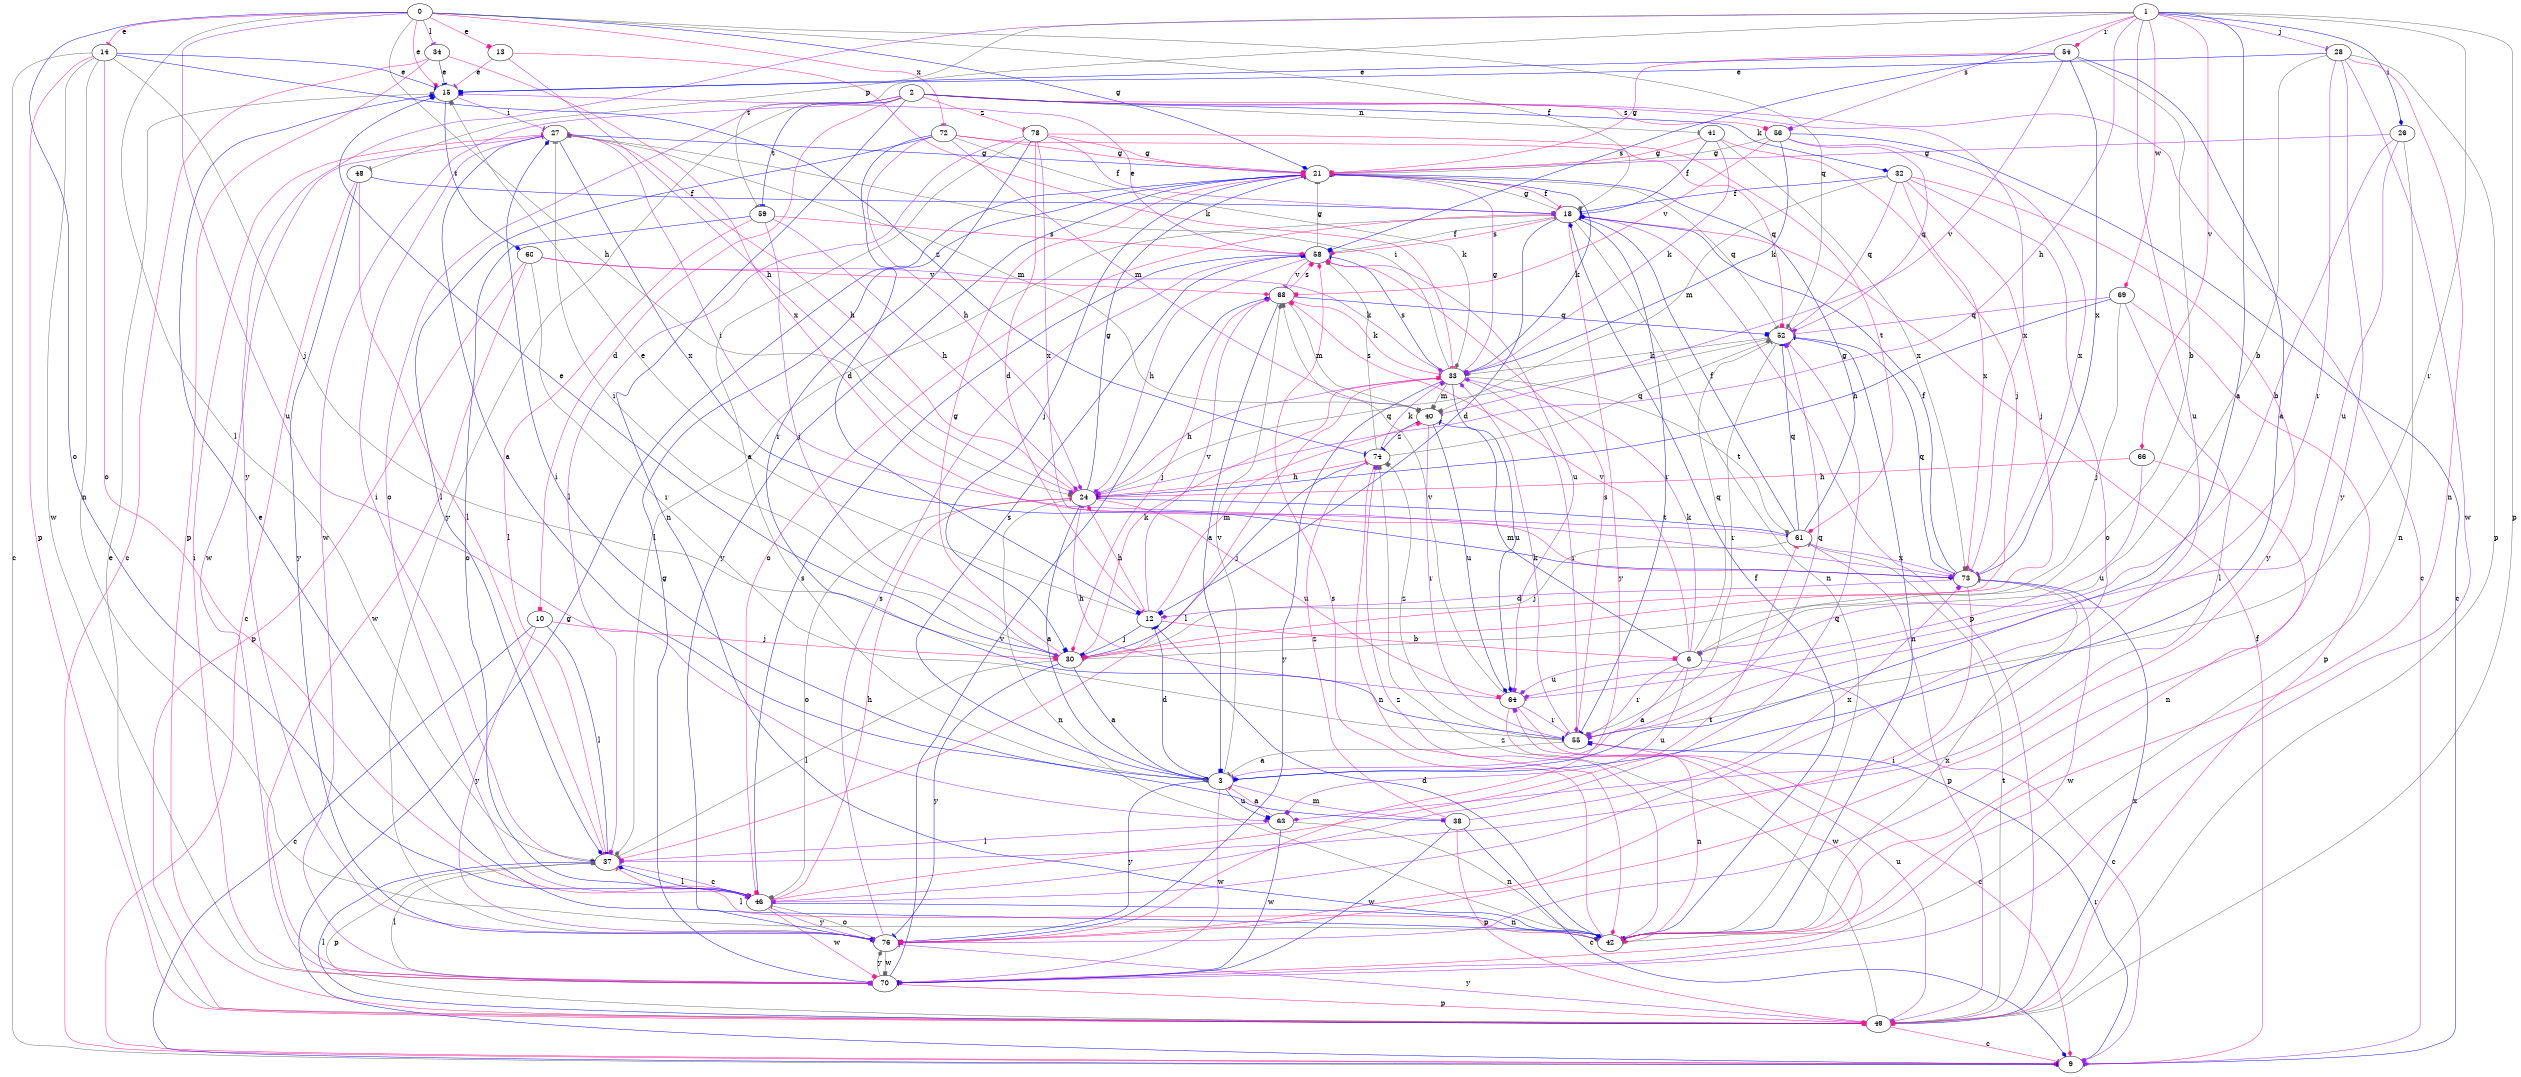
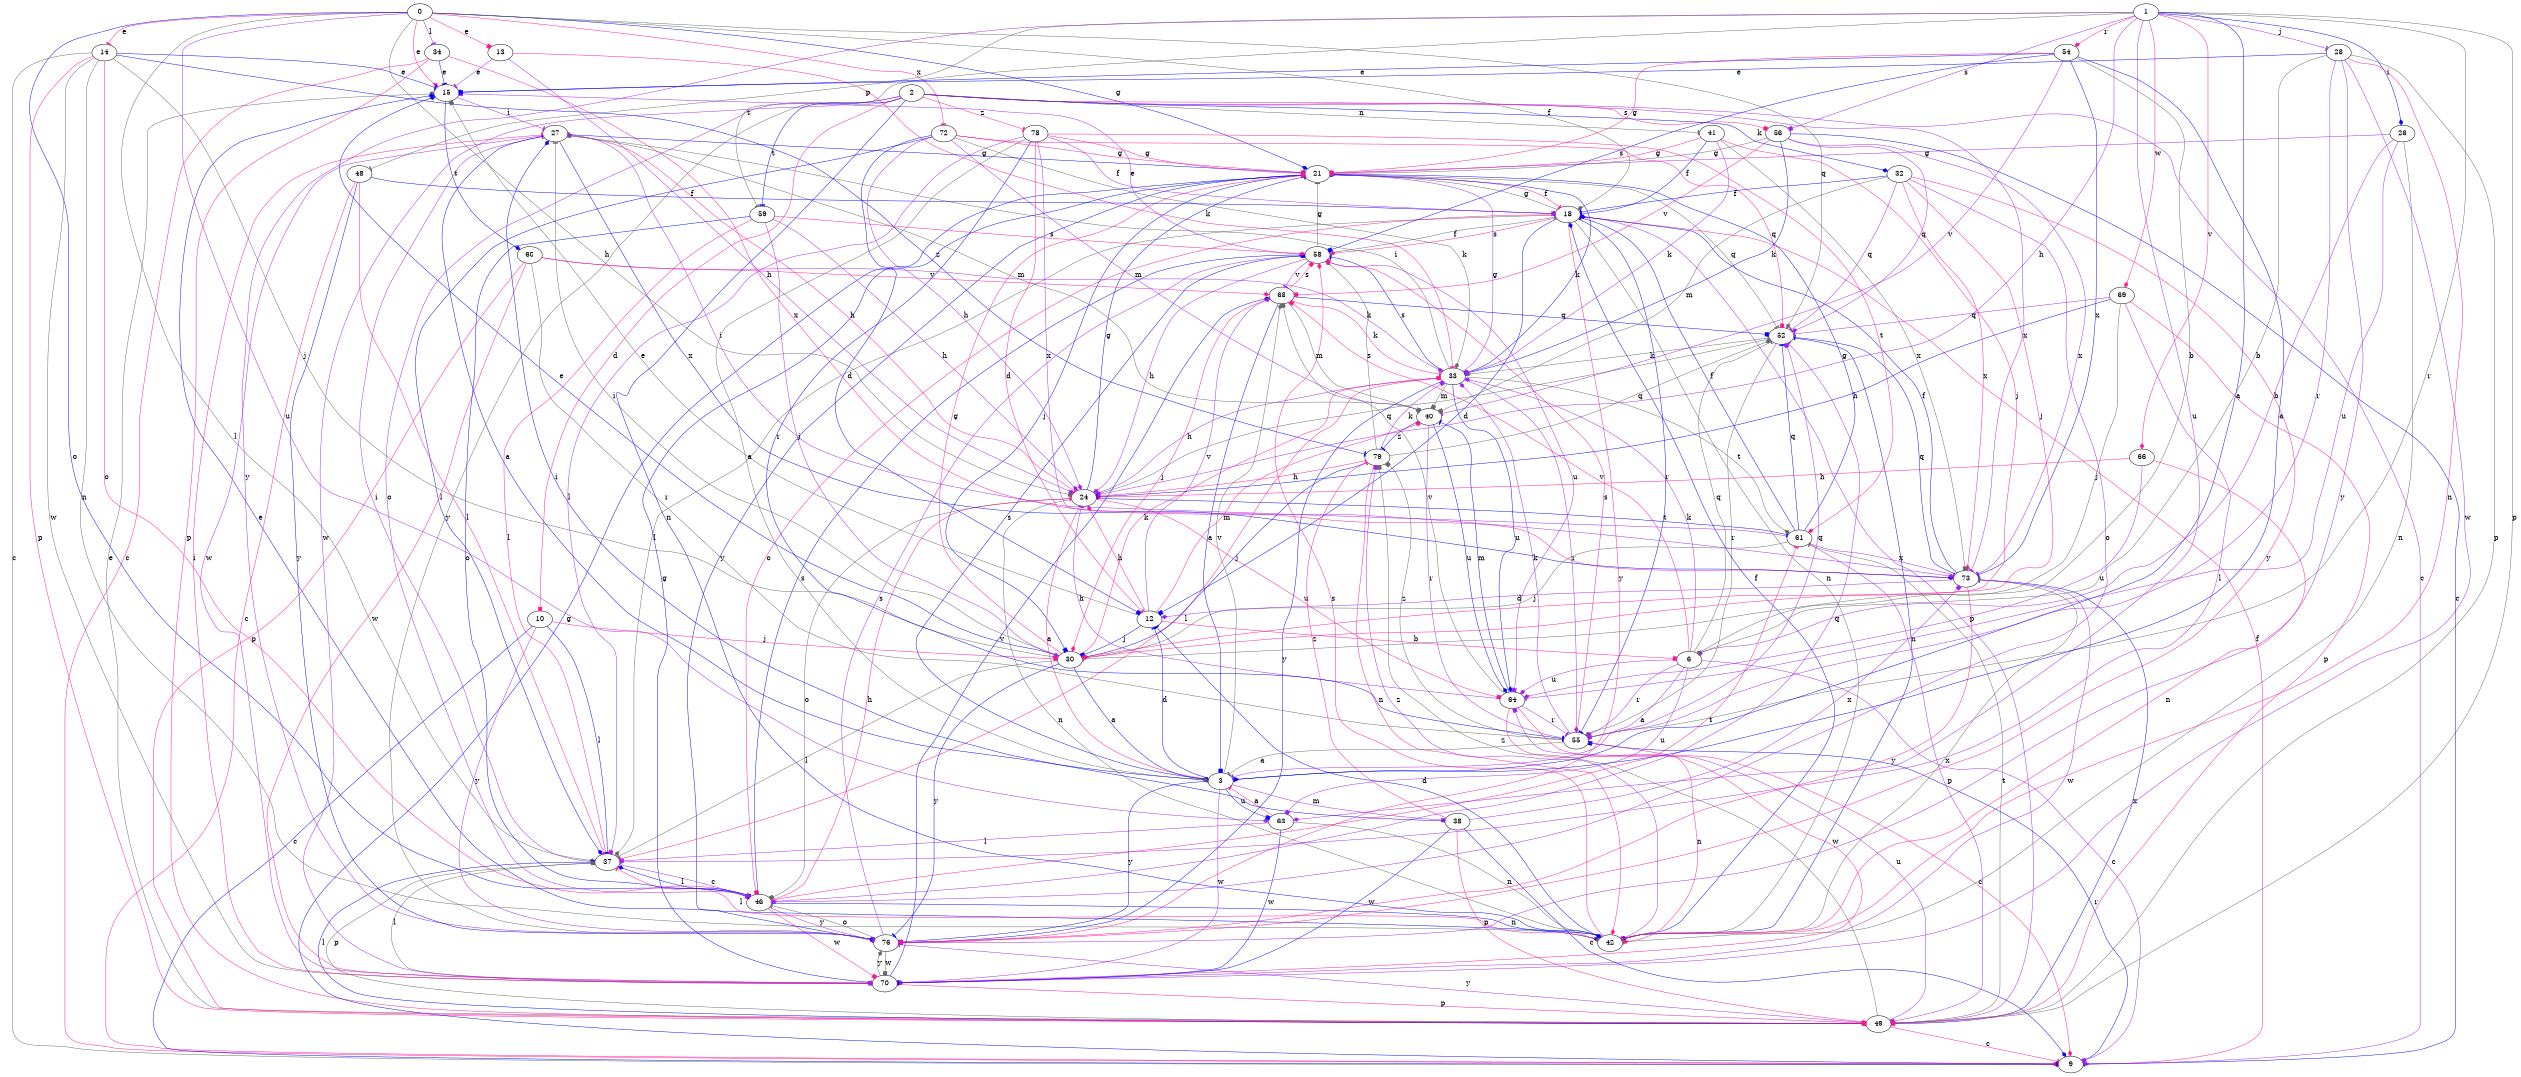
(1377, 457) -> (1377, 457)
(1524, 559) -> (1478, 552)
(1059, 682) -> (1059, 682)
(1894, 761) -> (1894, 761)
